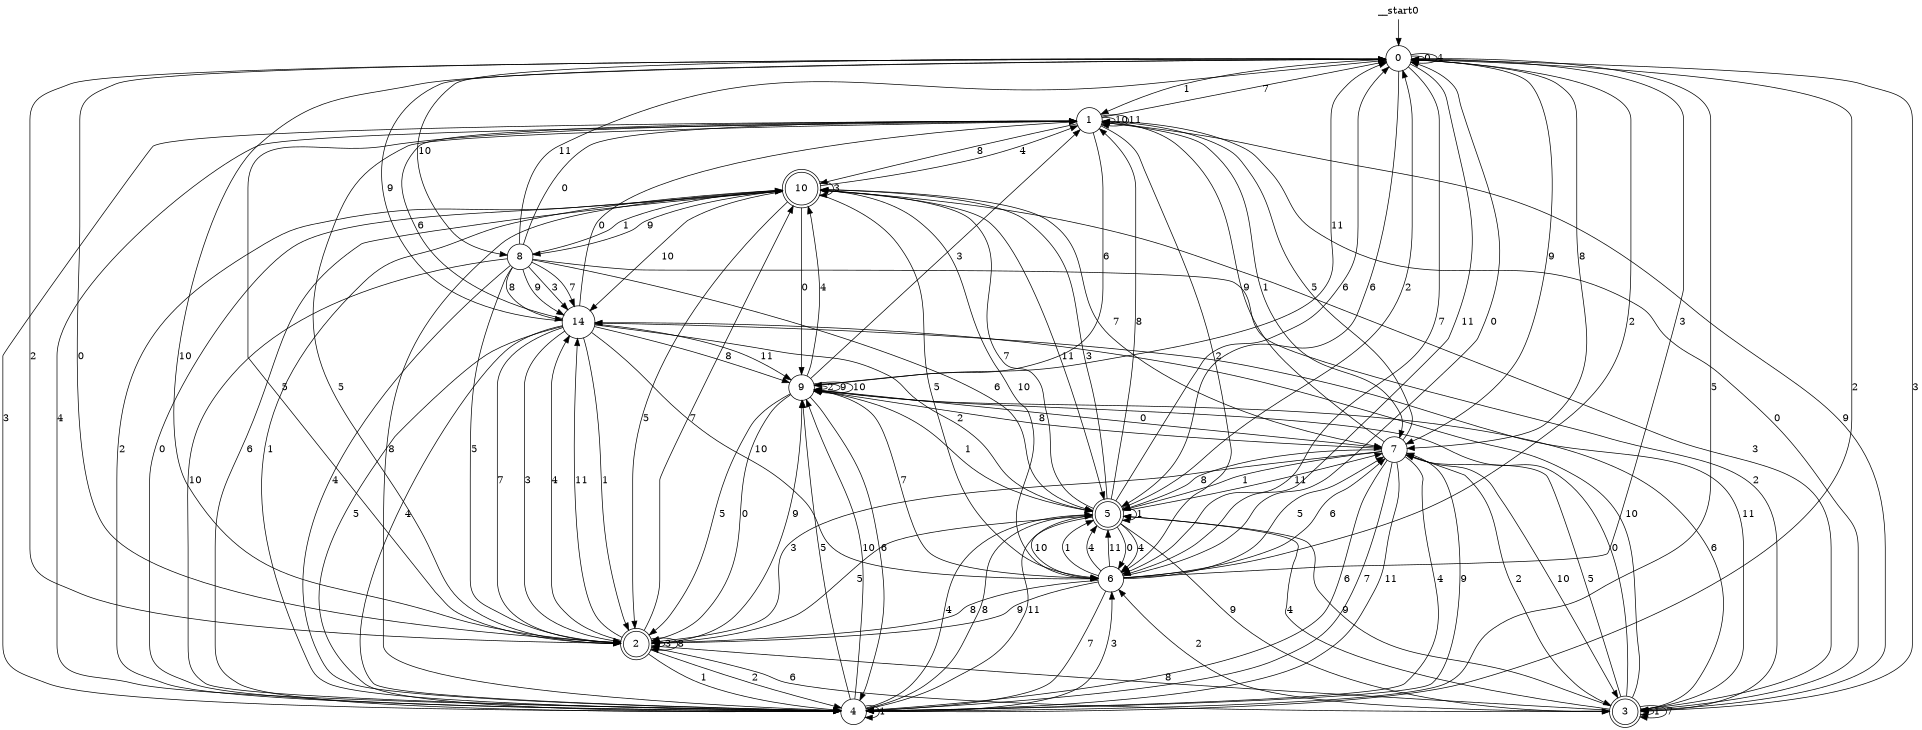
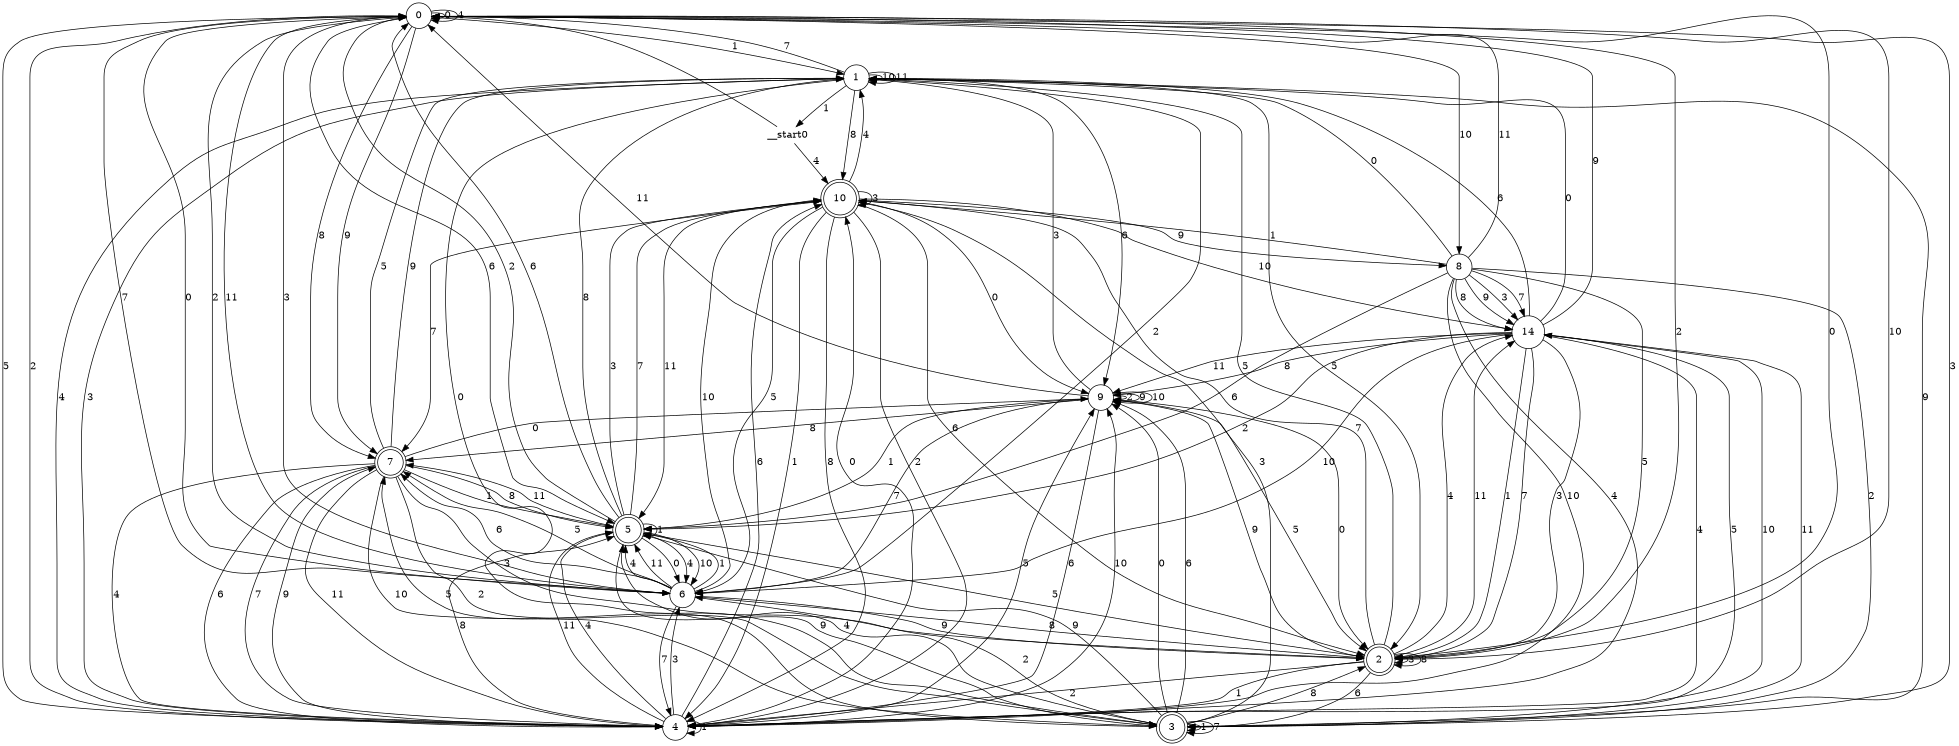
(1255, 264) -> (823, 103)
(820, 295) -> (809, 161)
(646, 419) -> (955, 429)
(1394, 450) -> (390, 462)
